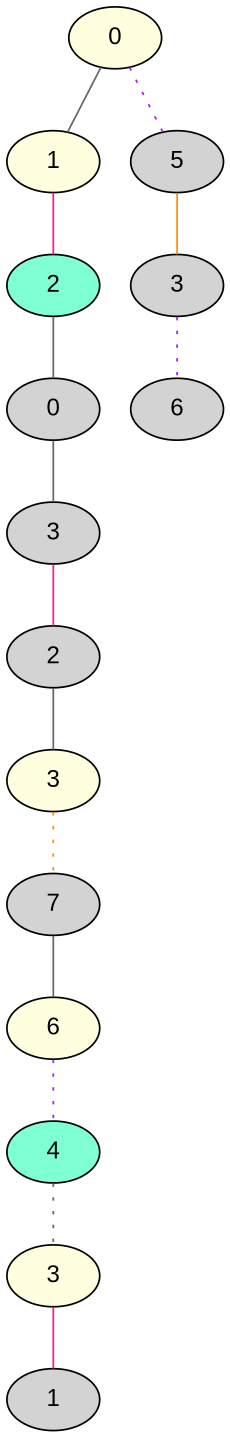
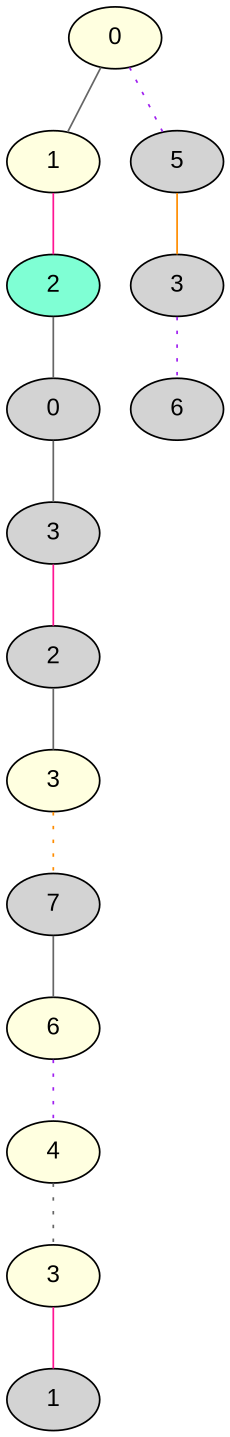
(53, 1152) -> (53, 1152)
